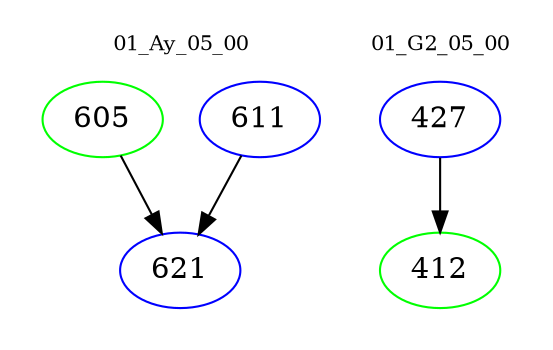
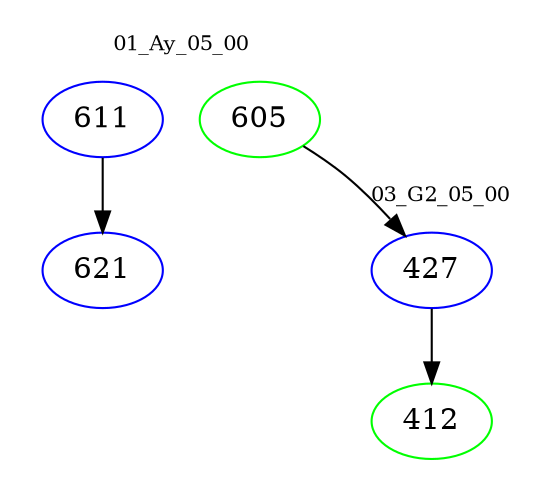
(441, 45) -> (441, 196)
(136, 185) -> (368, 197)
